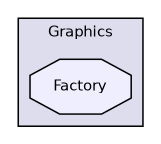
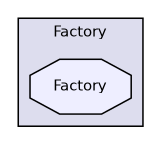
(81, 33) -> (81, 33)
